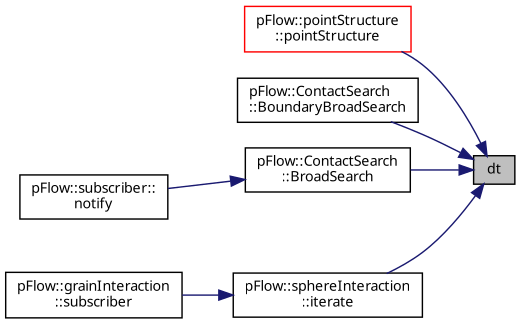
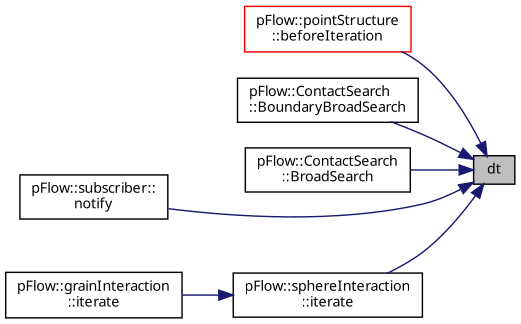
(328, 29) -> (328, 29)
(199, 185) -> (316, 216)
(94, 295) -> (94, 295)
